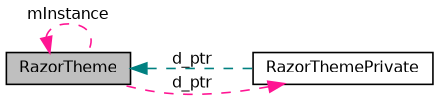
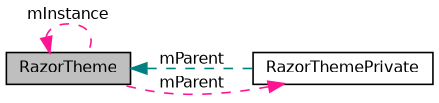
(192, 60) -> (192, 60)
(192, 84) -> (192, 84)
